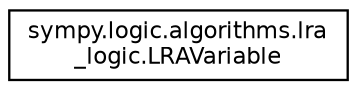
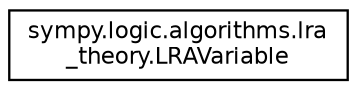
(178, 45) -> (178, 45)
